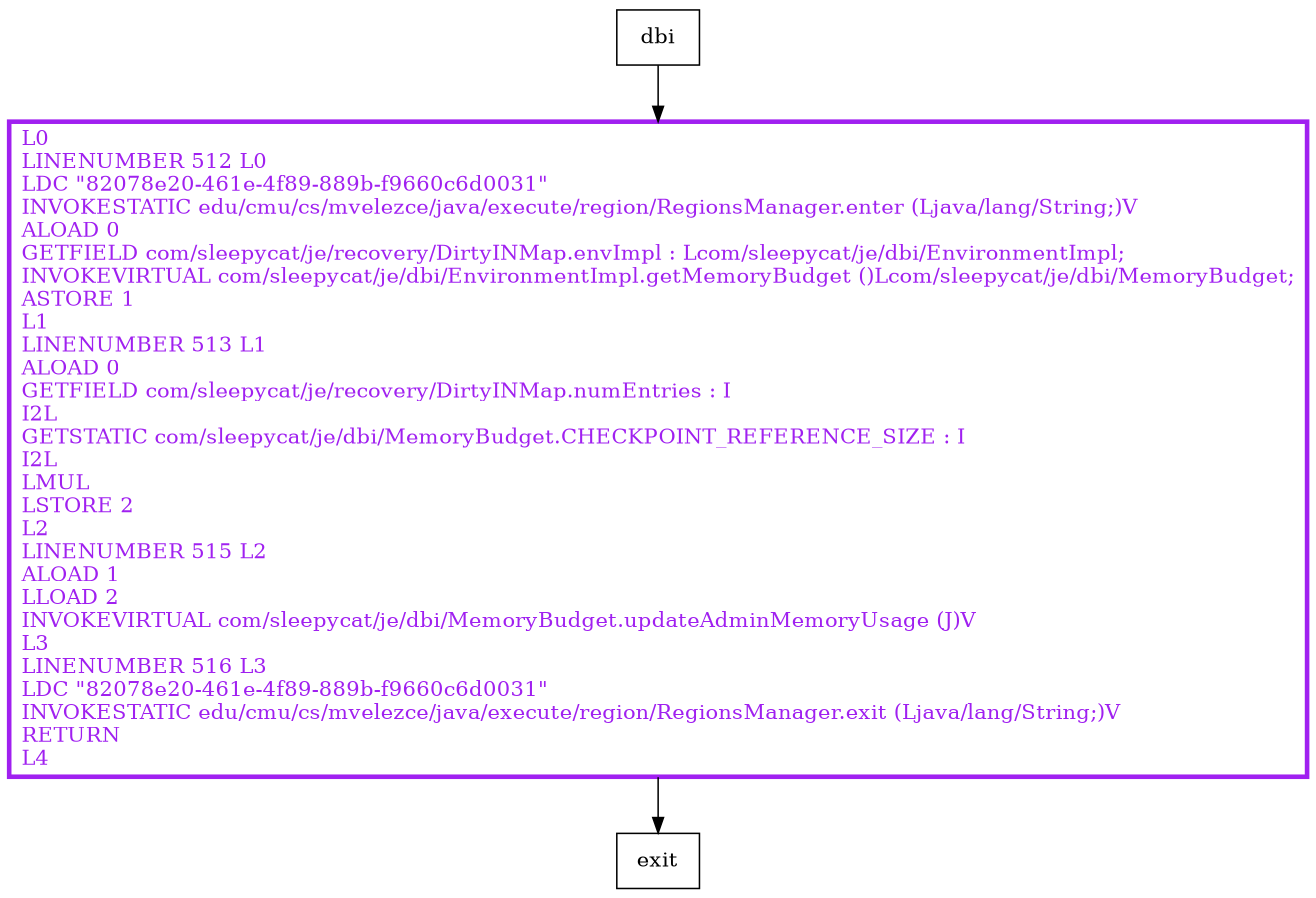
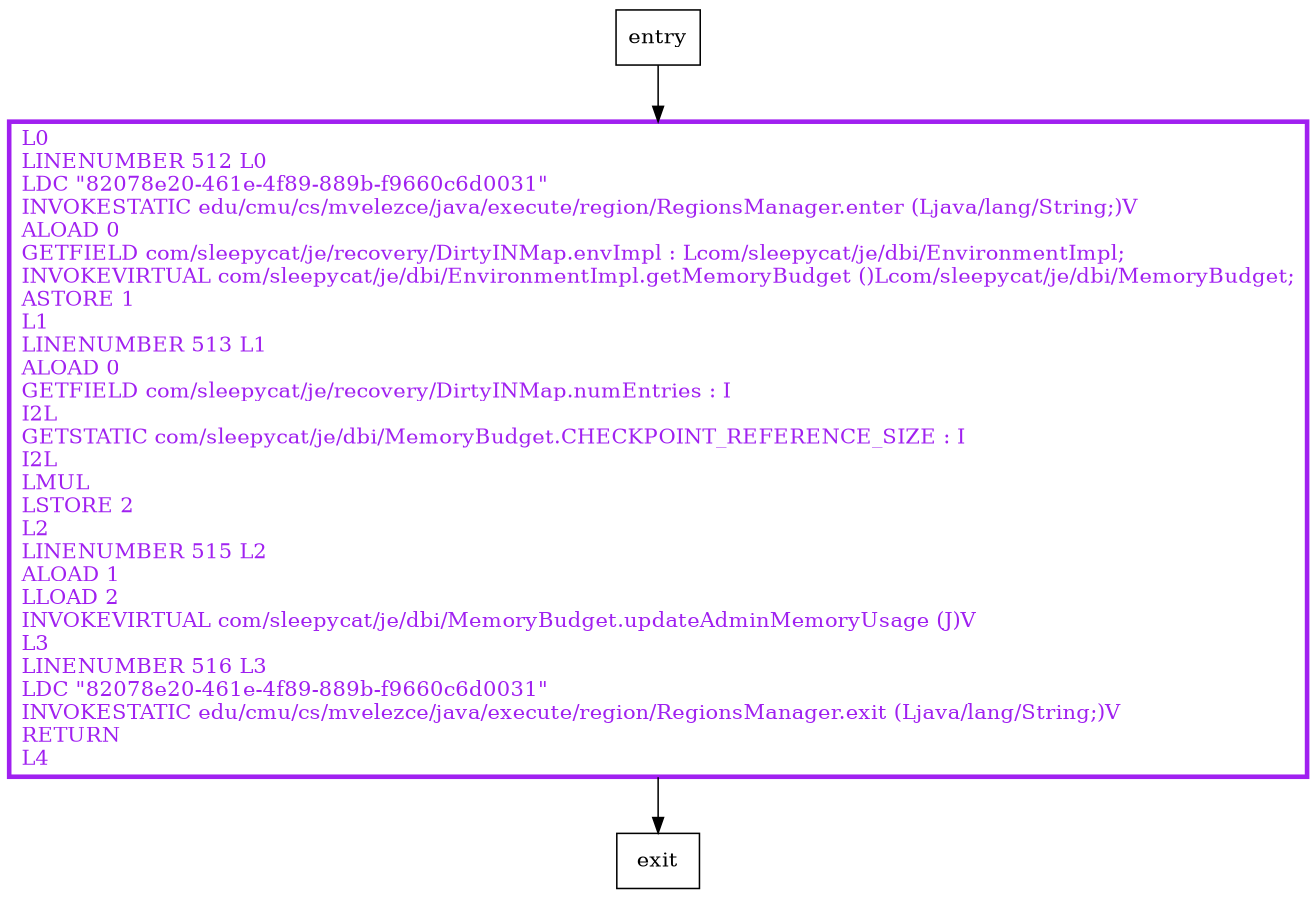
(658, 37) -> (658, 37)
